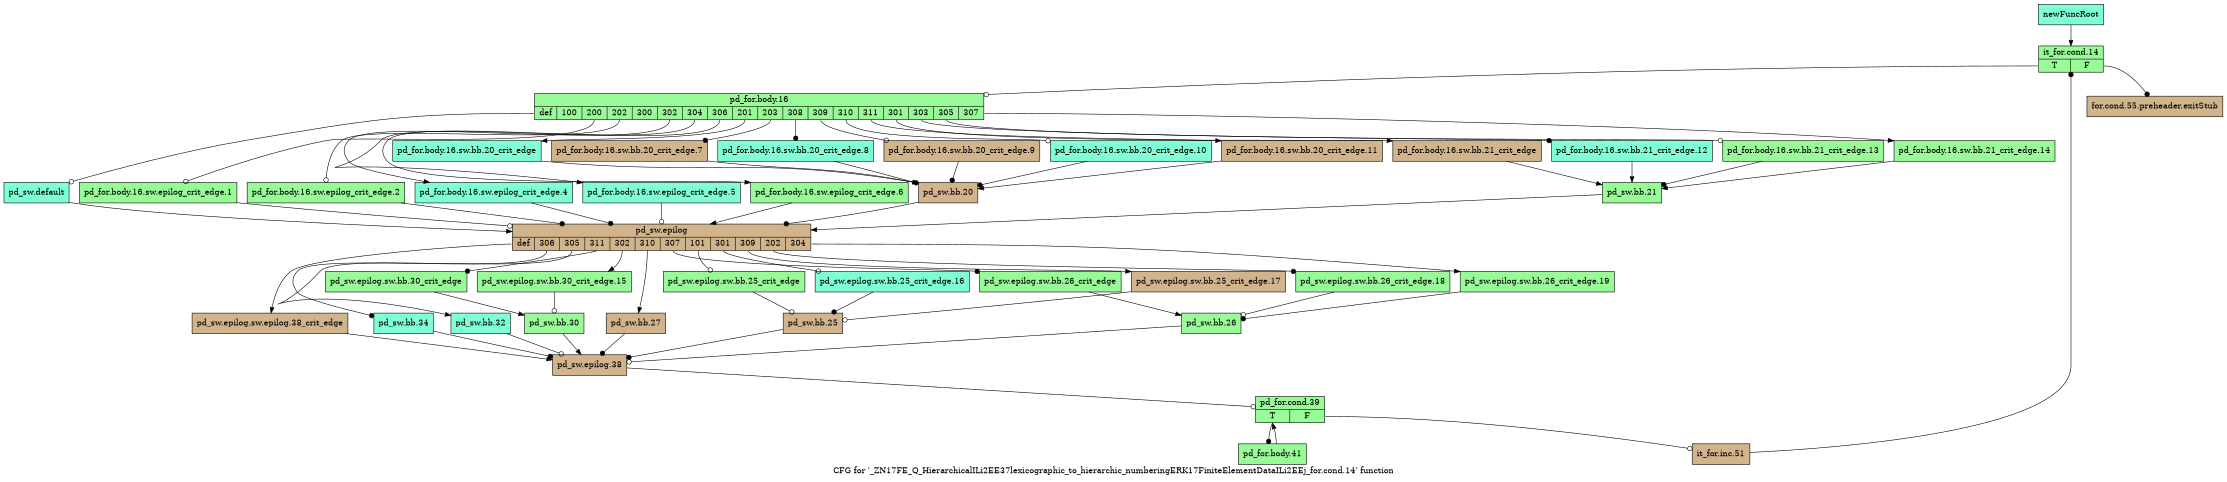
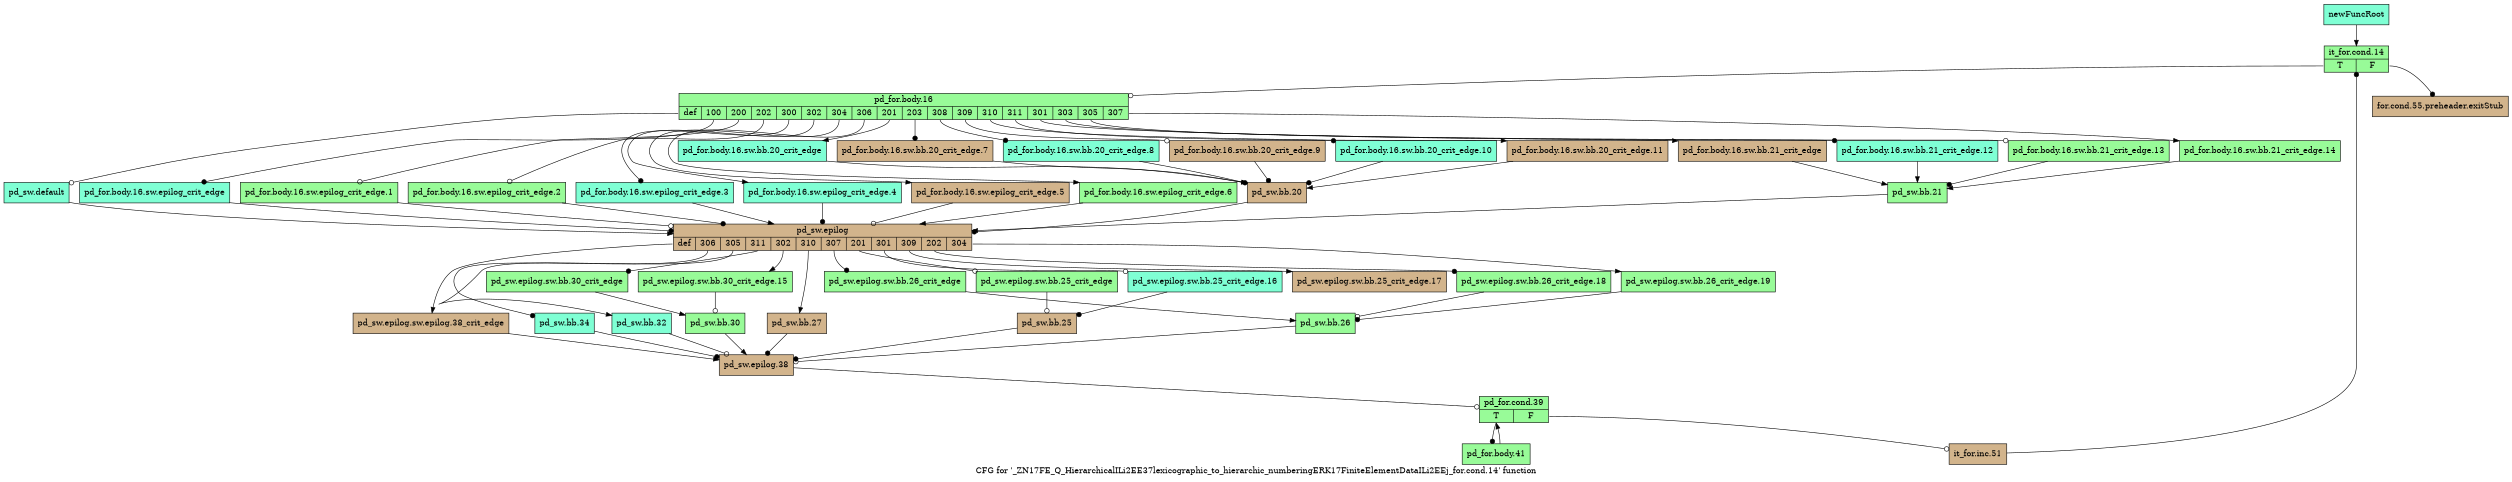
(944, 138) -> (1160, 137)
none -> (155, 193)
none -> (655, 193)
(662, 193) -> (990, 193)
(698, 243) -> (859, 243)
(989, 306) -> none
